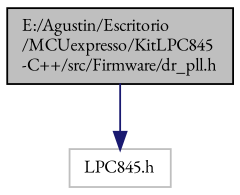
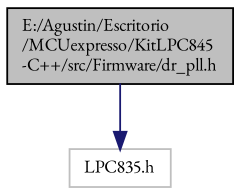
(120, 168) -> (120, 168)
